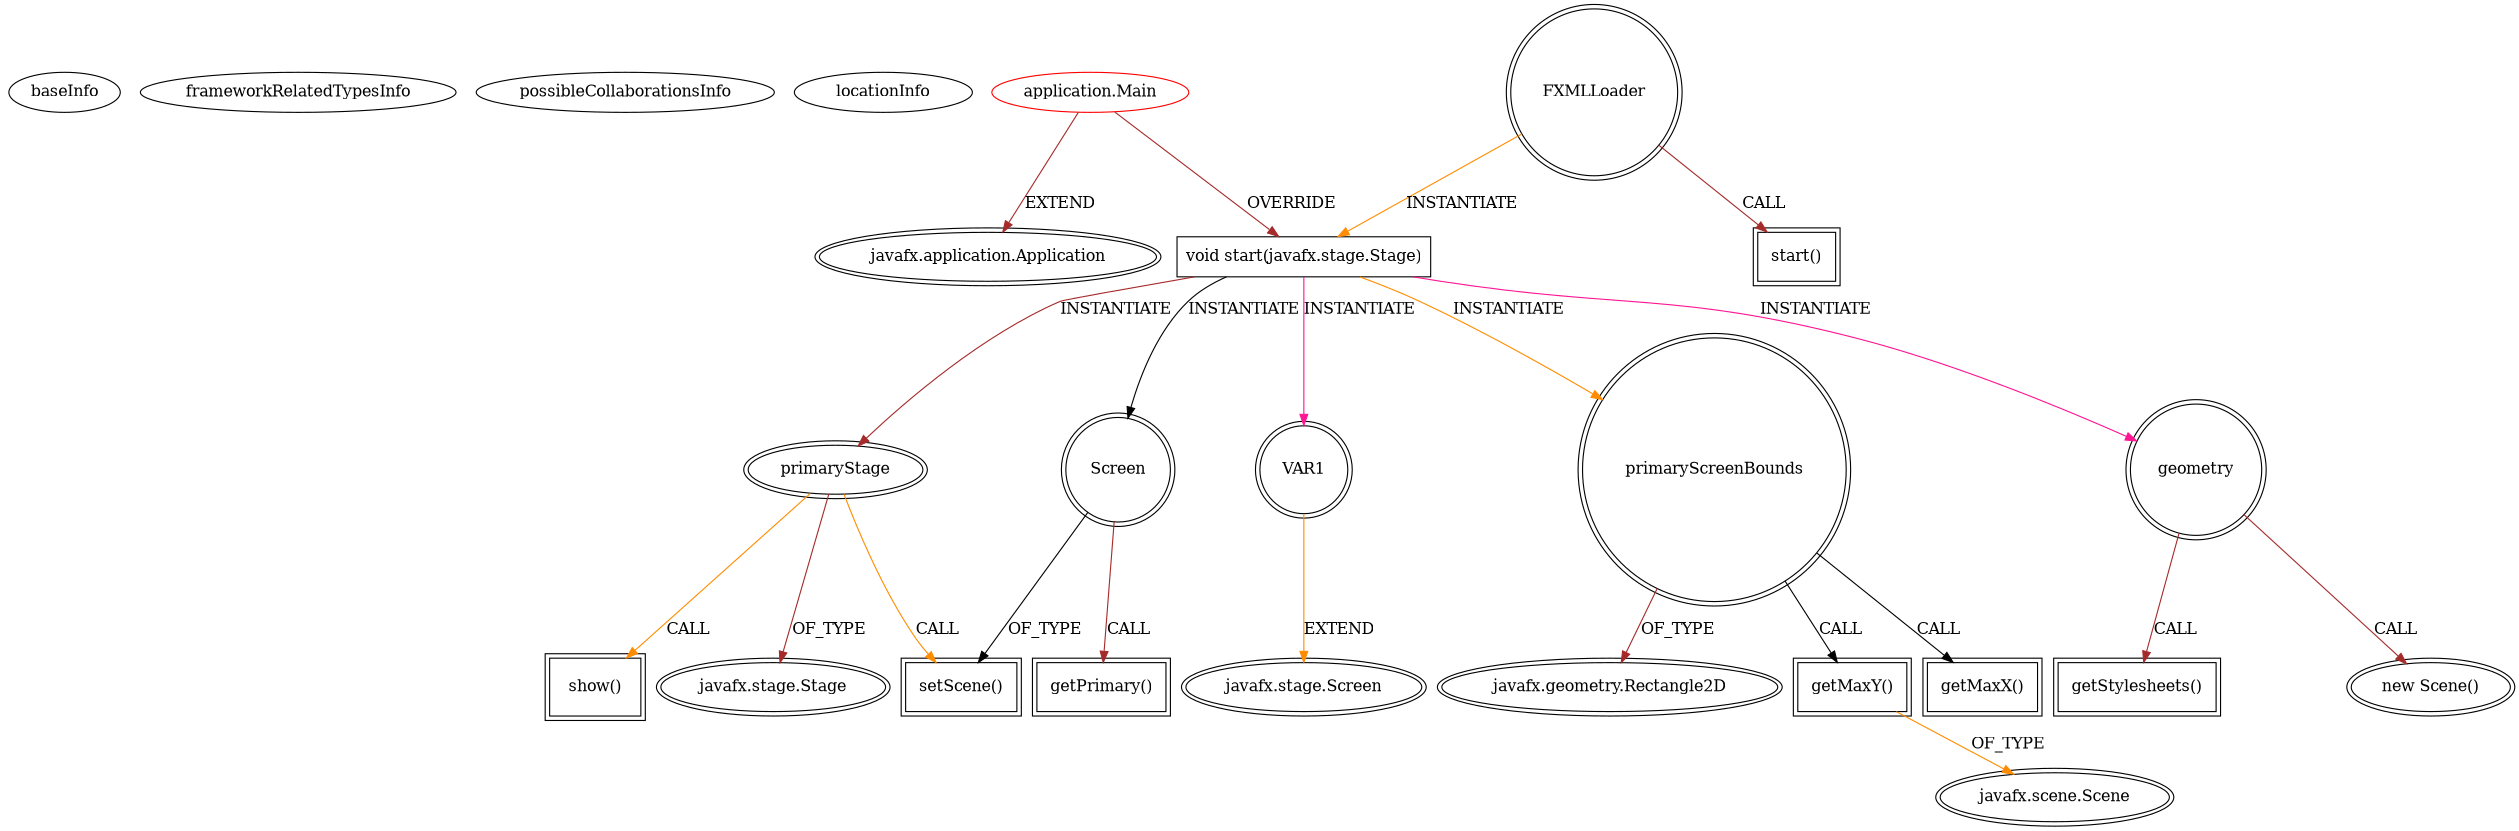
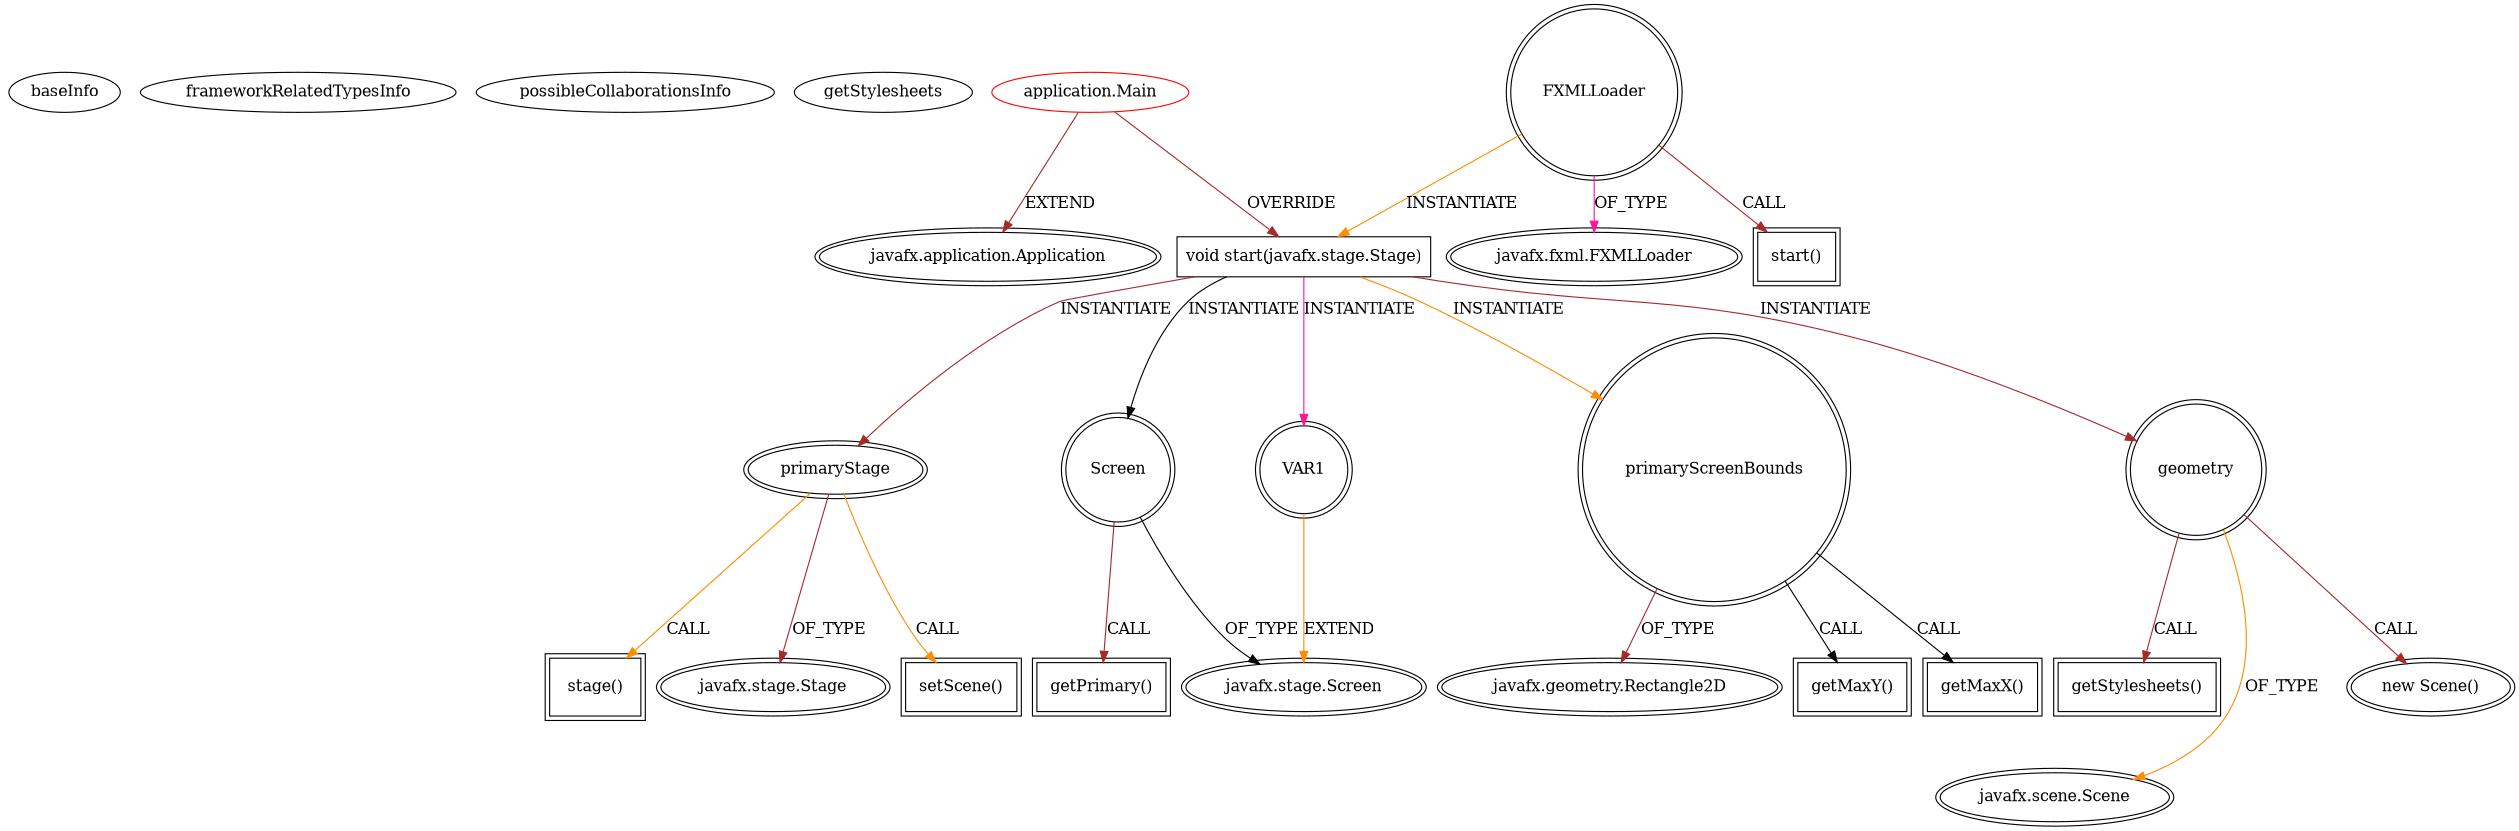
(883, 92) -> (883, 92)
none -> (1594, 257)
(1778, 321) -> (1778, 321)
(1036, 583) -> (1187, 594)
(595, 687) -> (595, 687)
(1950, 740) -> (2242, 675)
